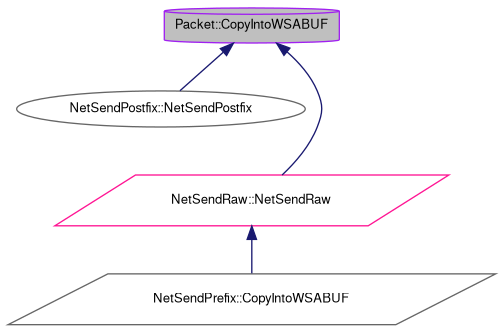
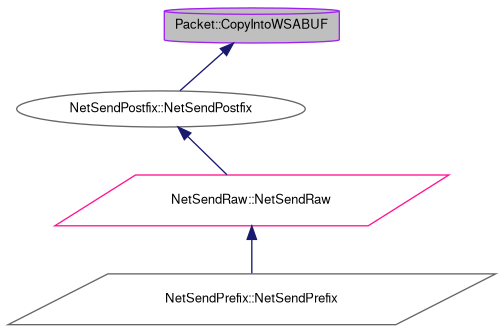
(321, 114) -> (207, 156)
(252, 299) -> (252, 299)
